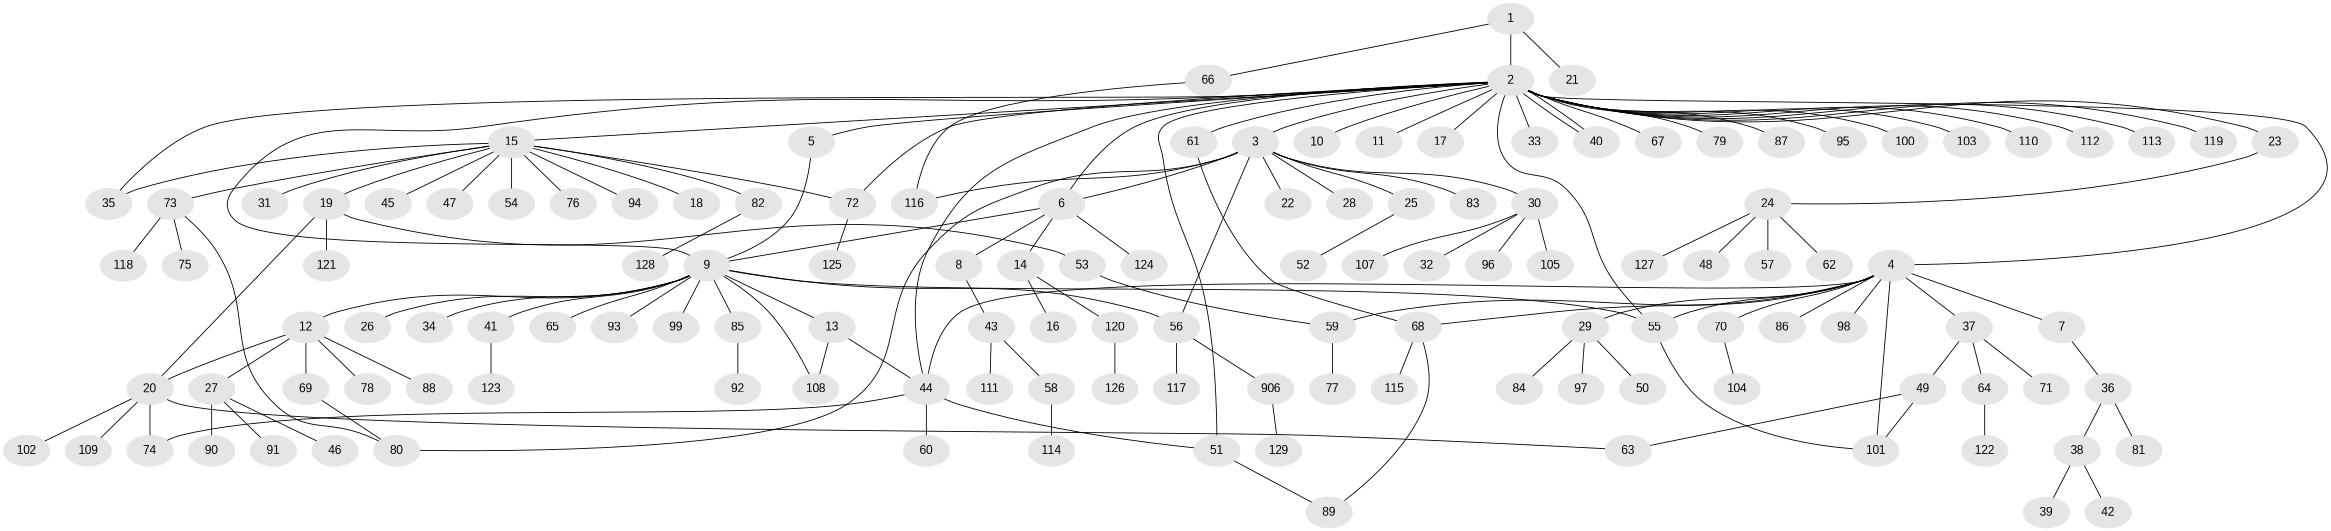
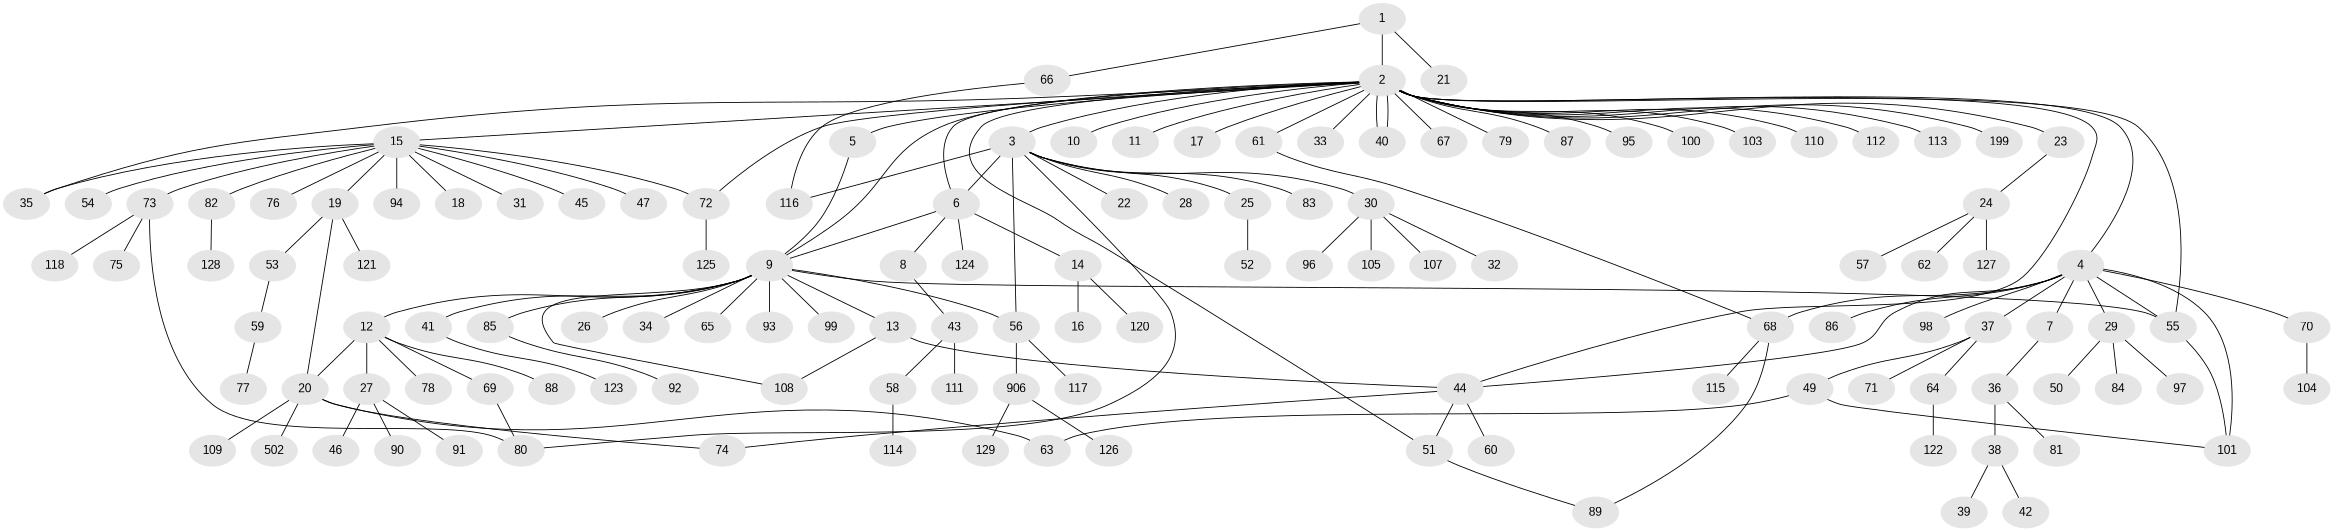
(2213, 142) -> (1999, 142)
(1706, 266) -> none
(1601, 302) -> none
(1115, 358) -> (1069, 424)
(27, 451) -> (274, 451)
